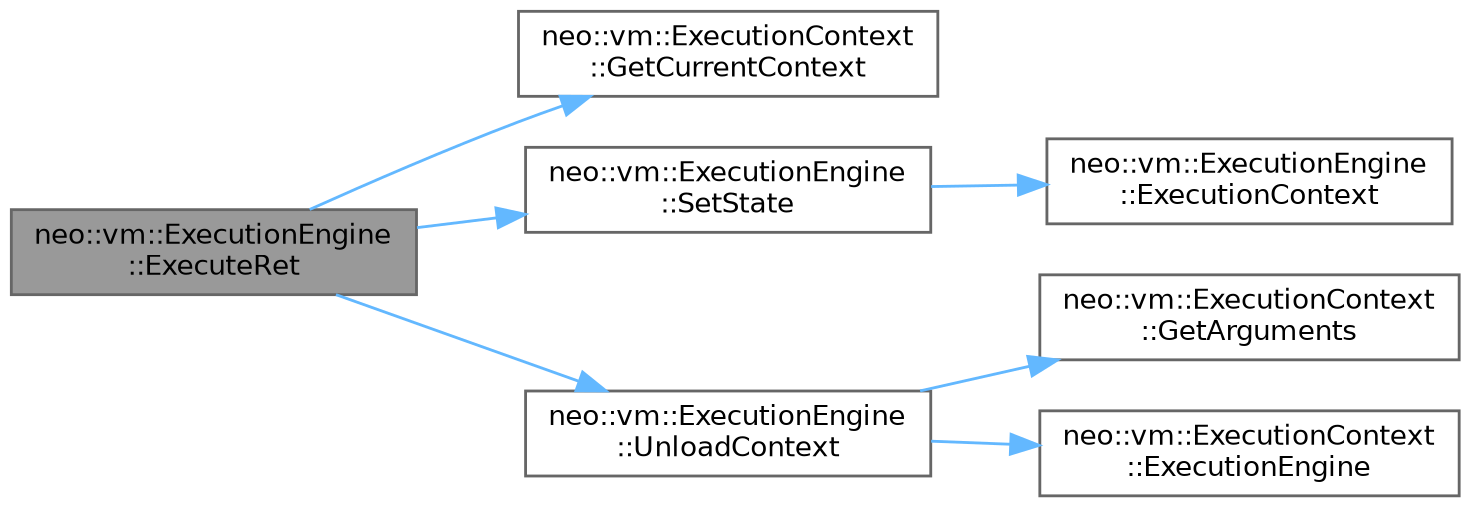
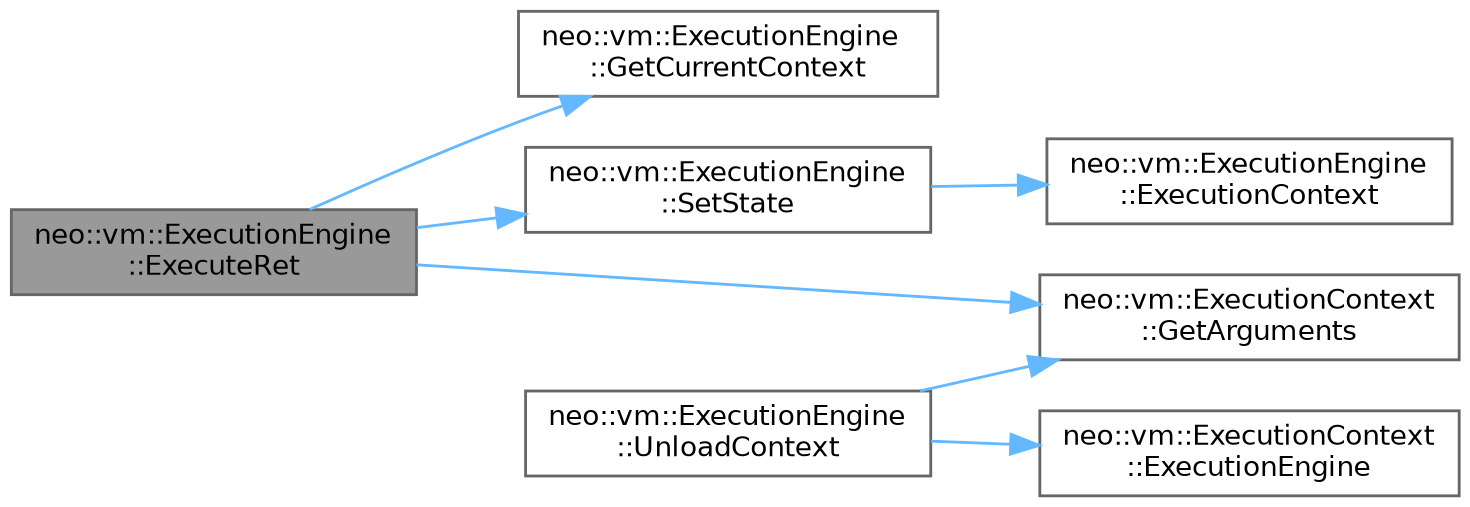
(728, 54) -> (728, 54)
(457, 338) -> (713, 284)
